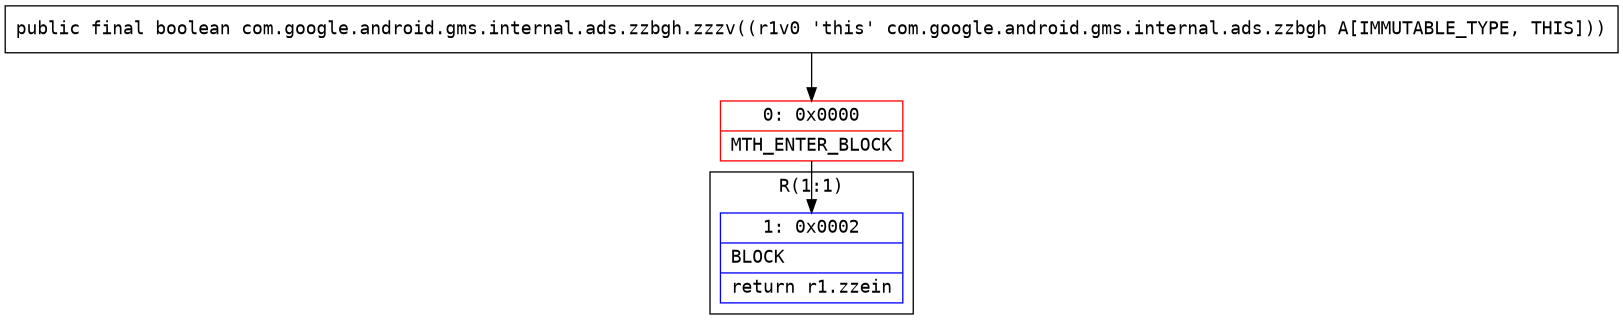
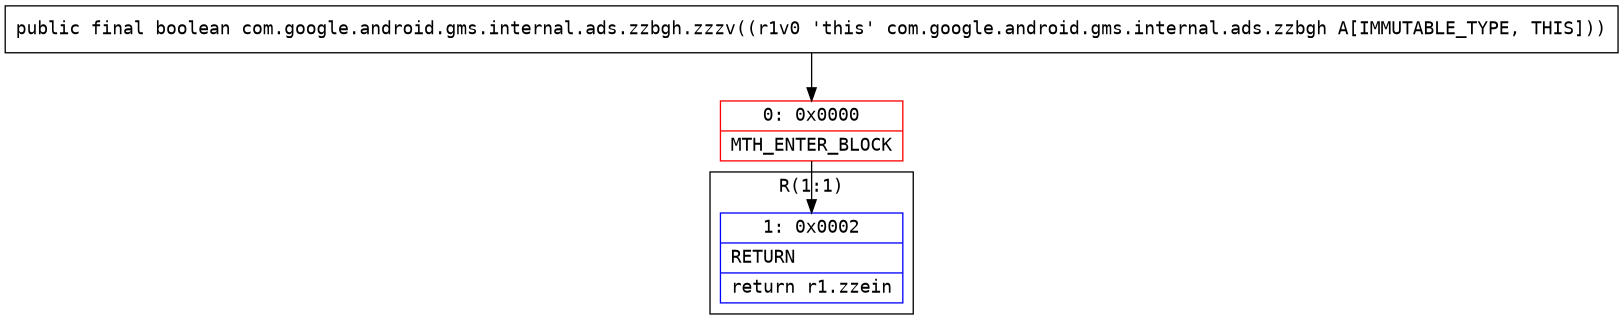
(758, 257) -> (763, 257)
